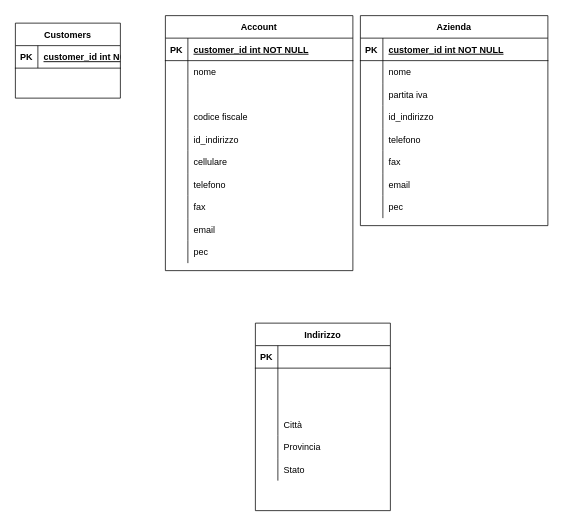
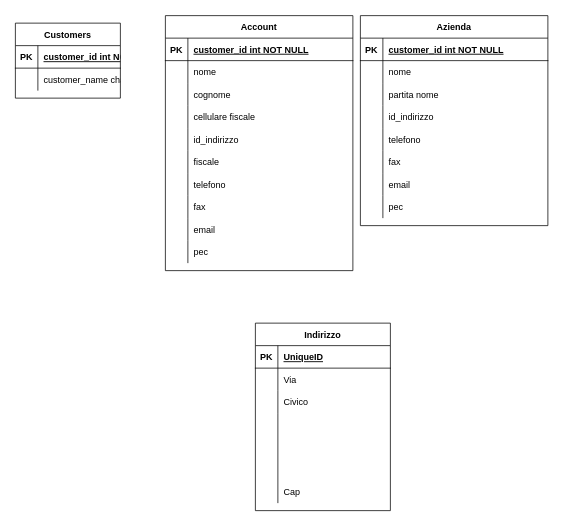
none -> (79, 79)
none -> (270, 94)
(413, 95) -> (416, 95)
(224, 117) -> (229, 117)
(213, 162) -> (209, 162)
none -> (334, 357)
none -> (334, 379)
none -> (334, 402)
(334, 424) -> none
(334, 447) -> none
(334, 469) -> none
none -> (334, 492)
